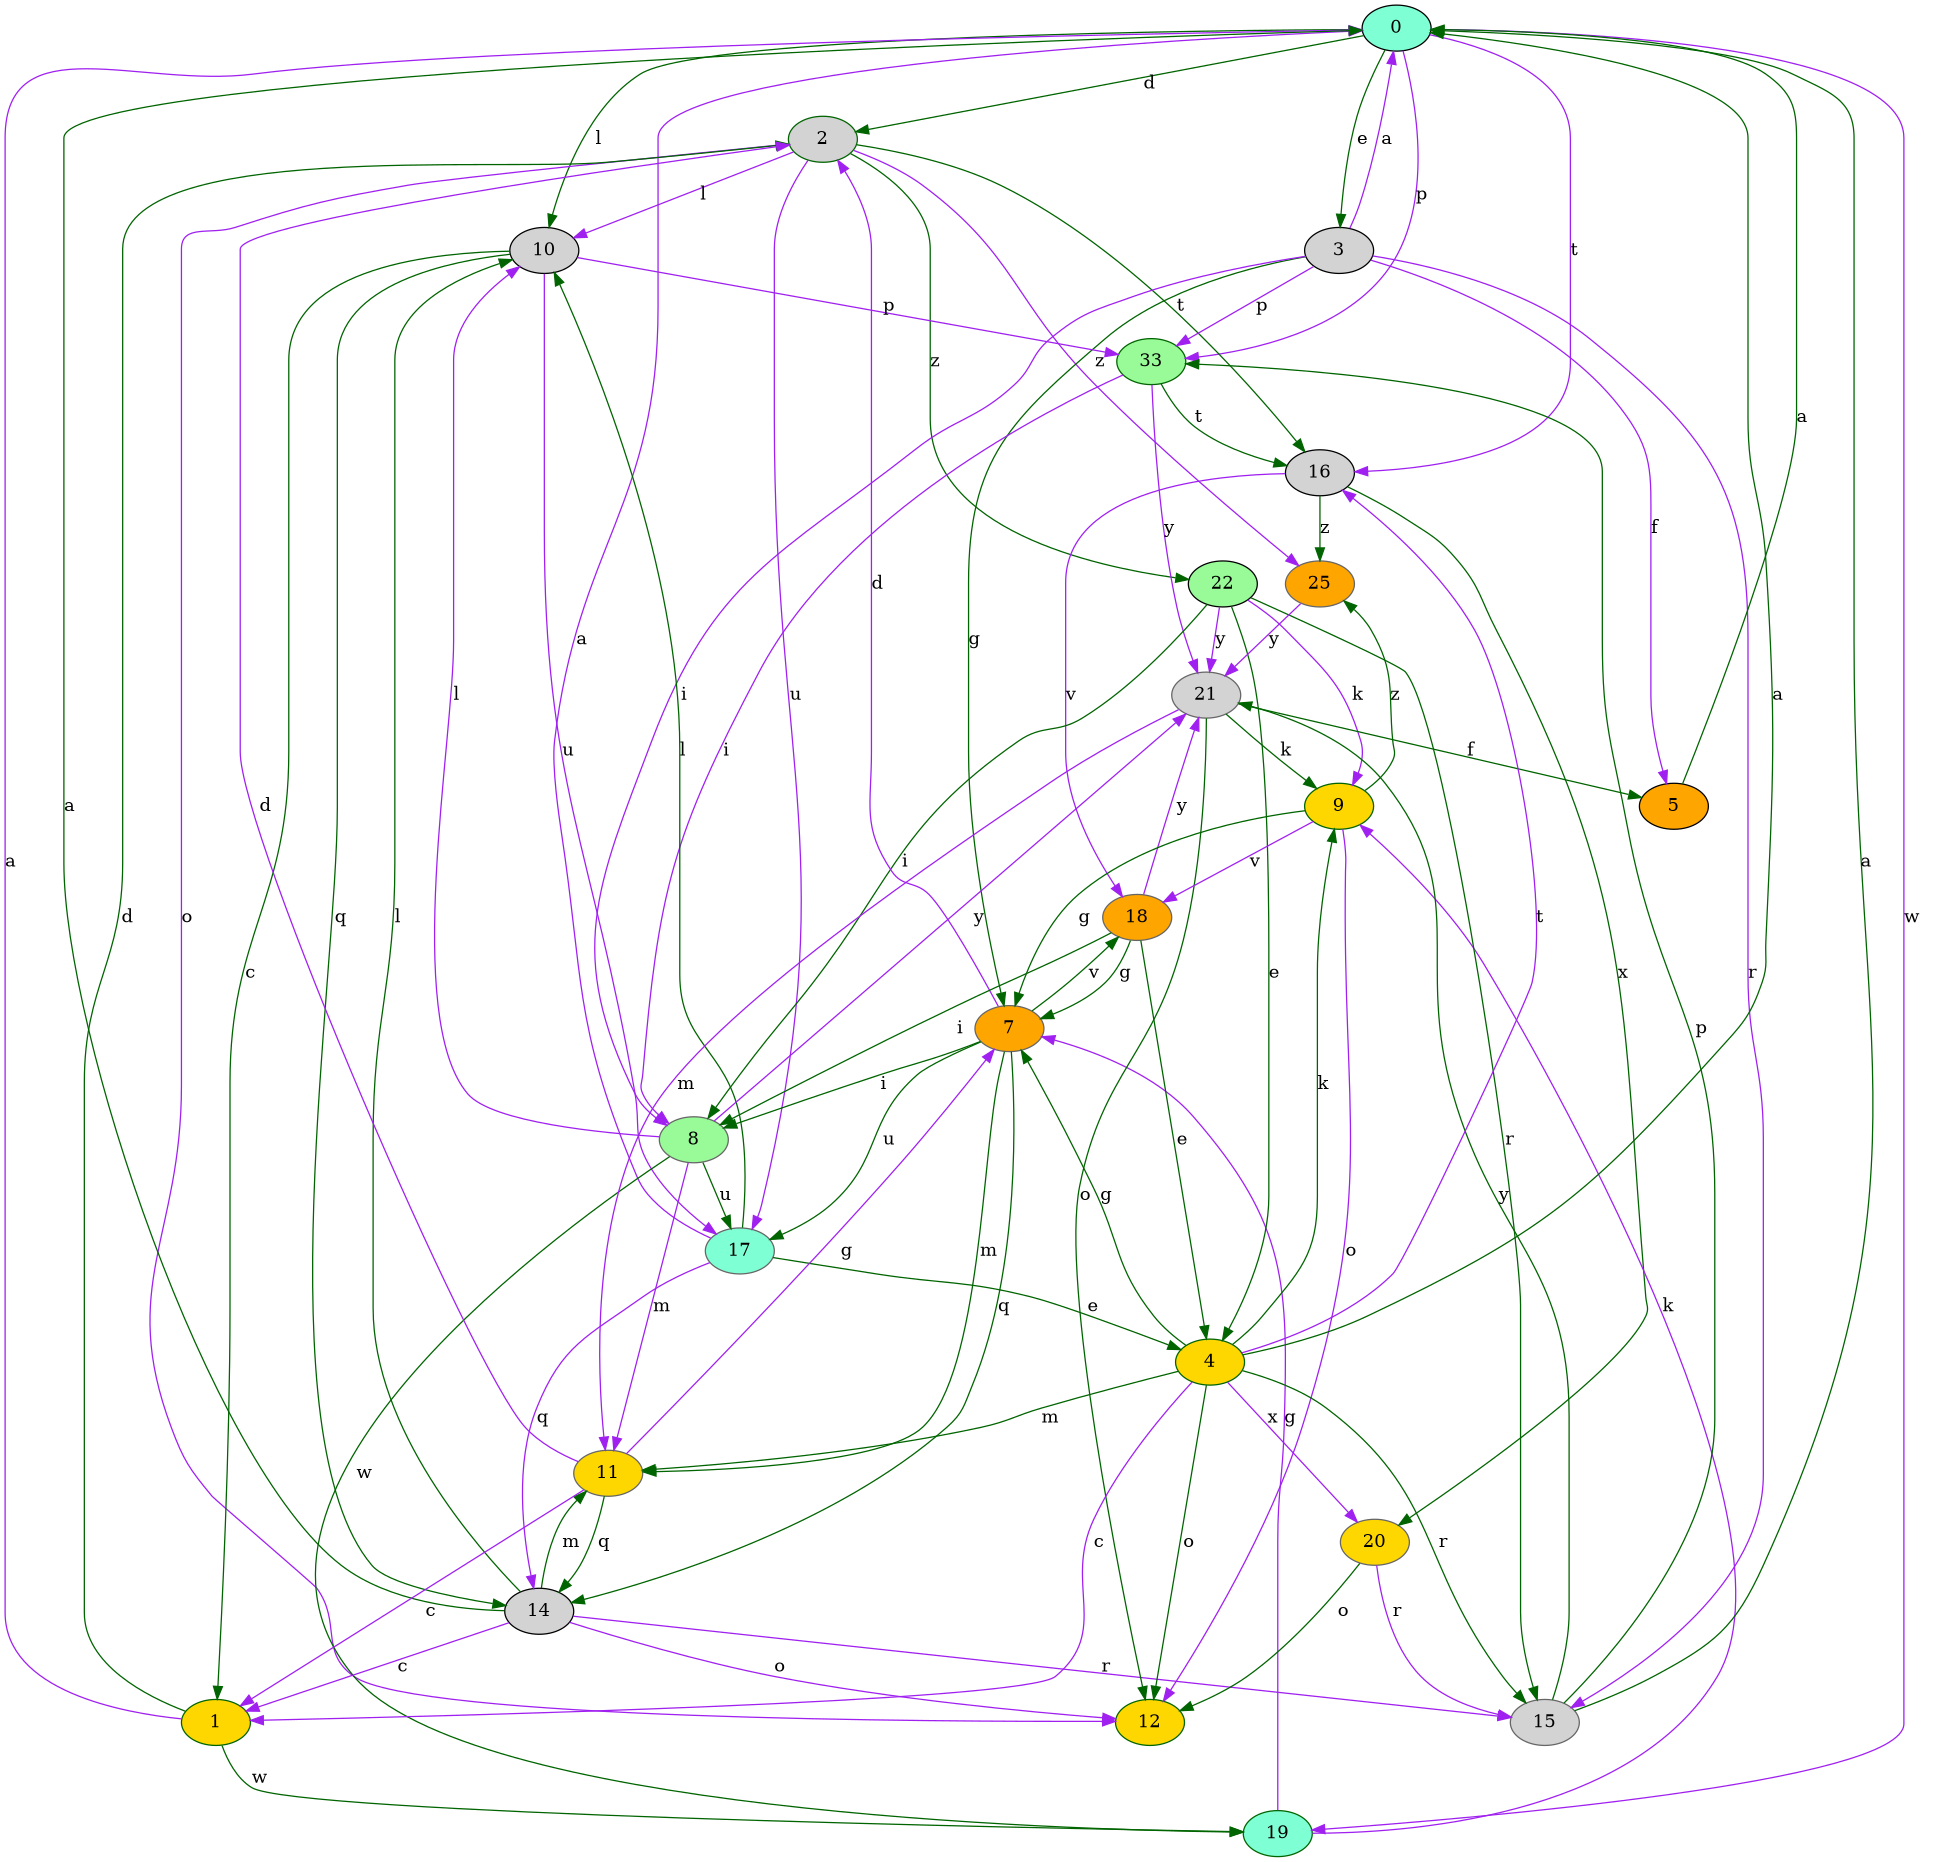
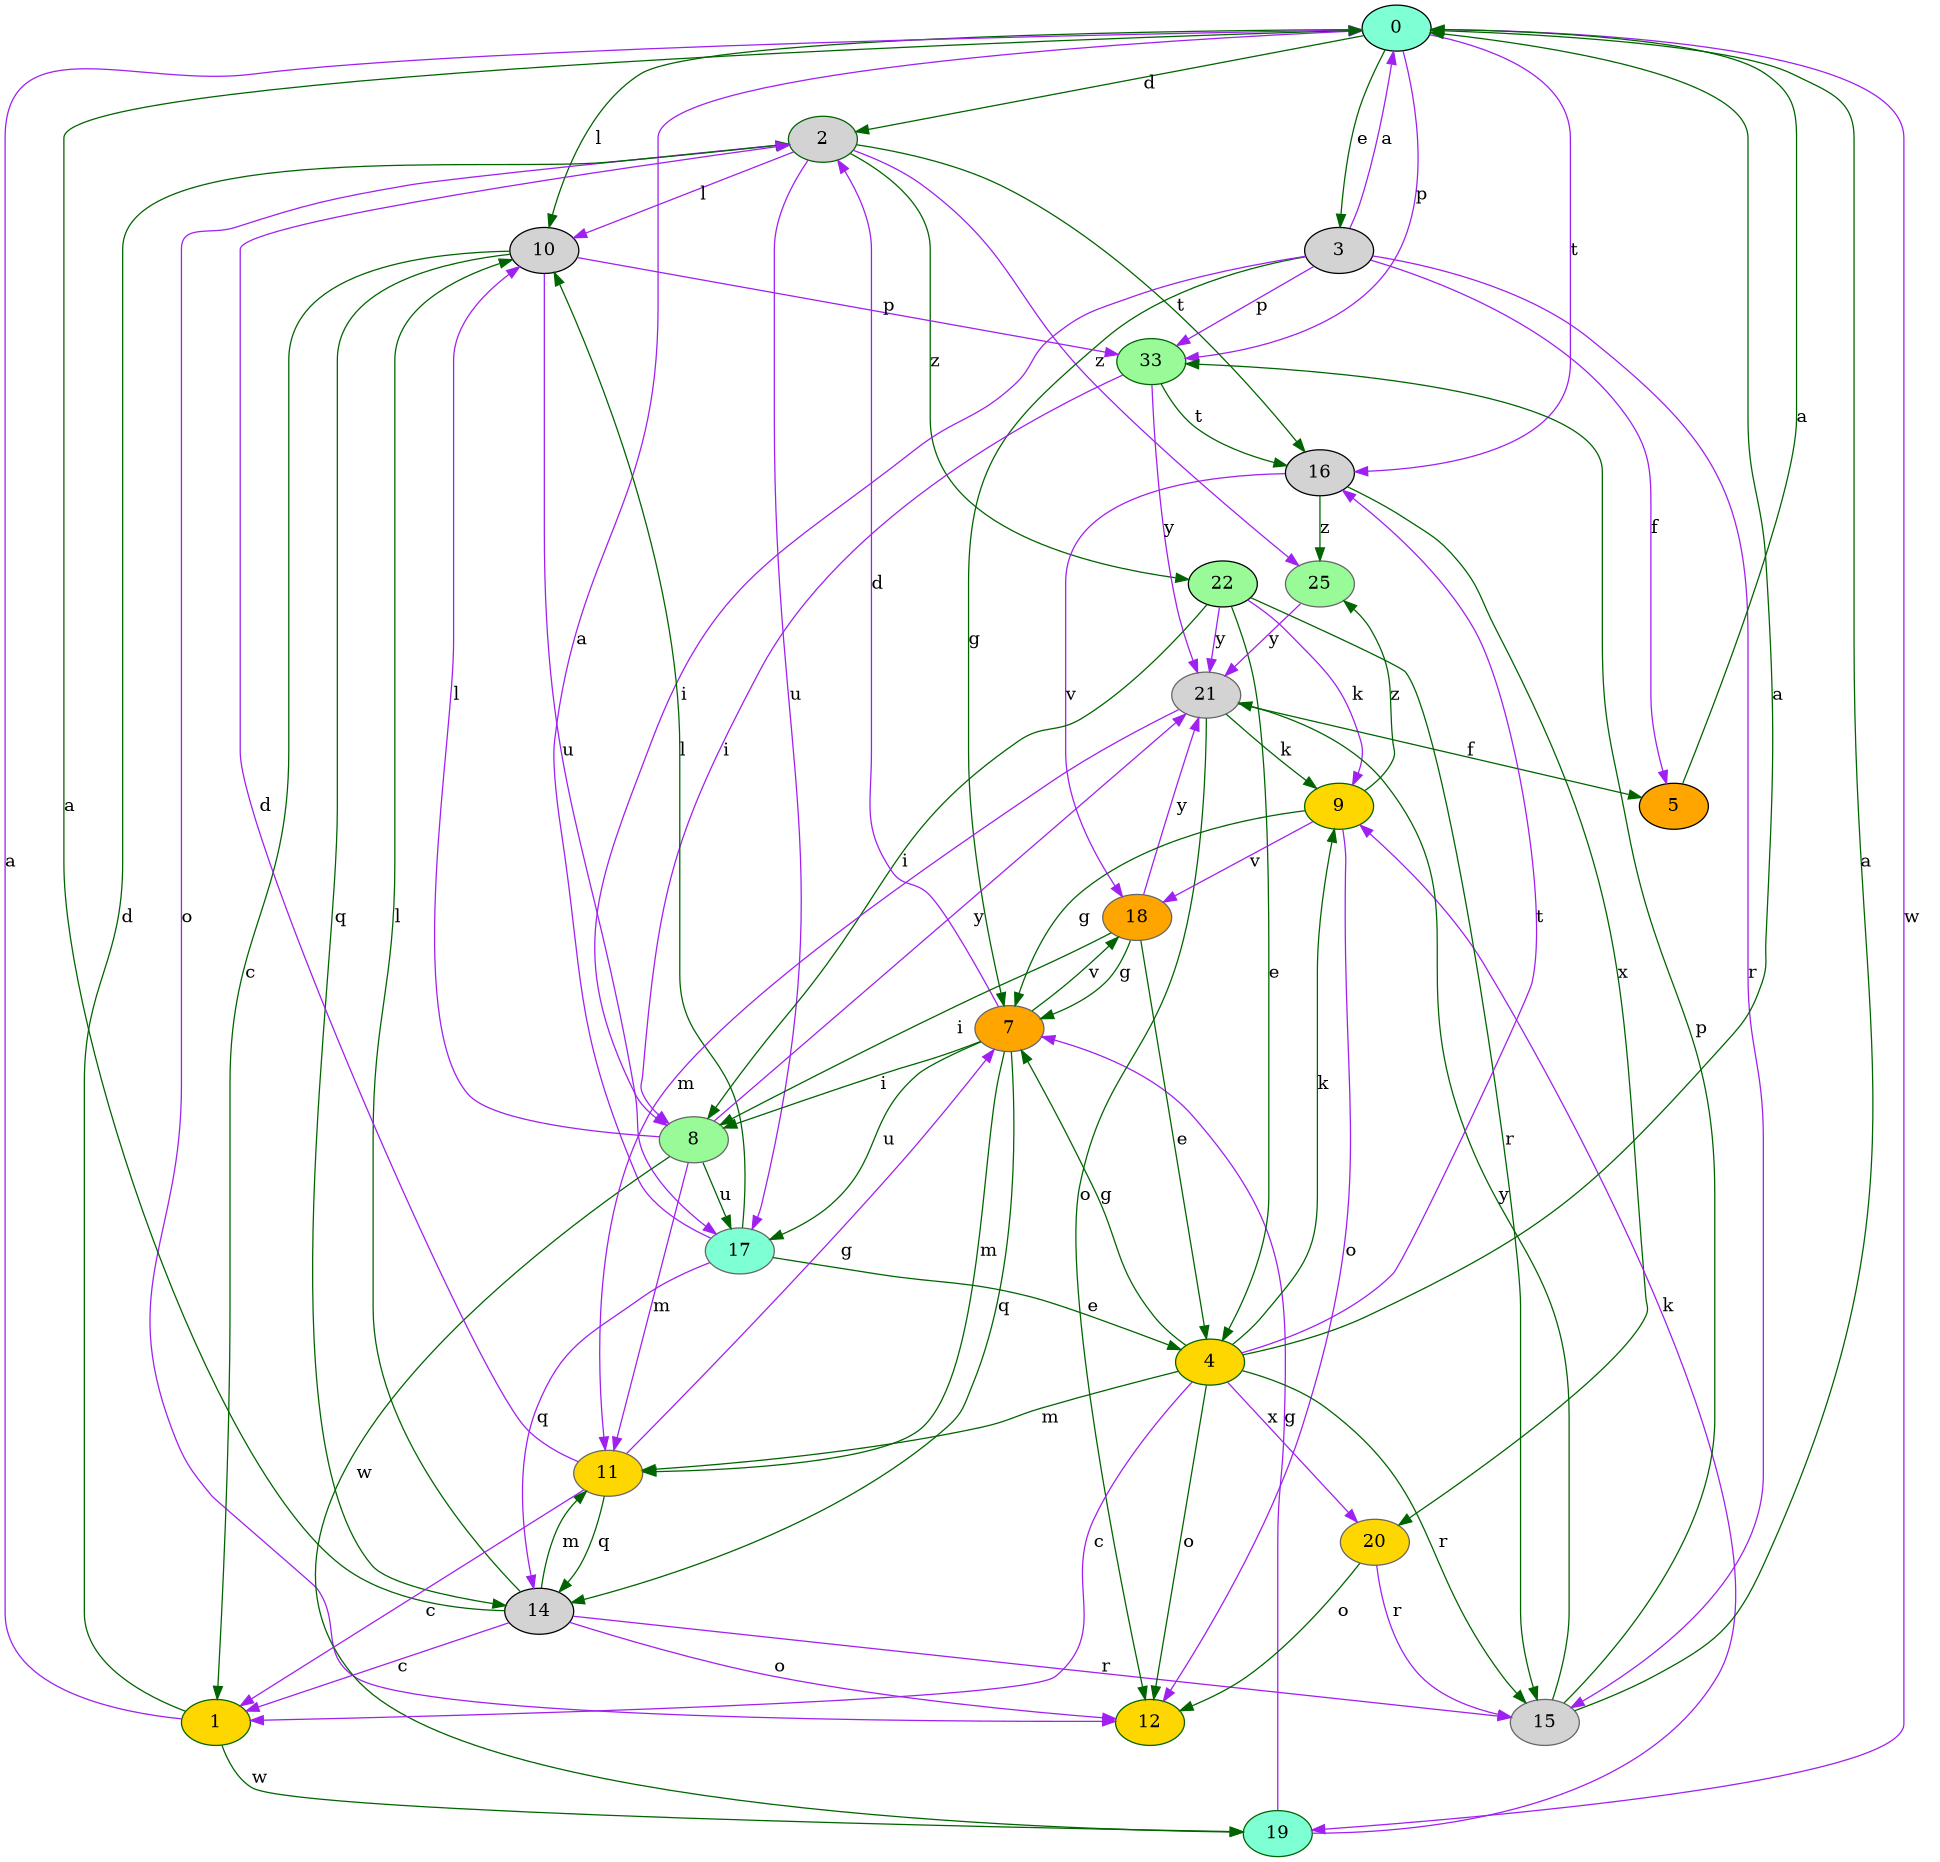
(1320, 584) -> (1320, 584)
